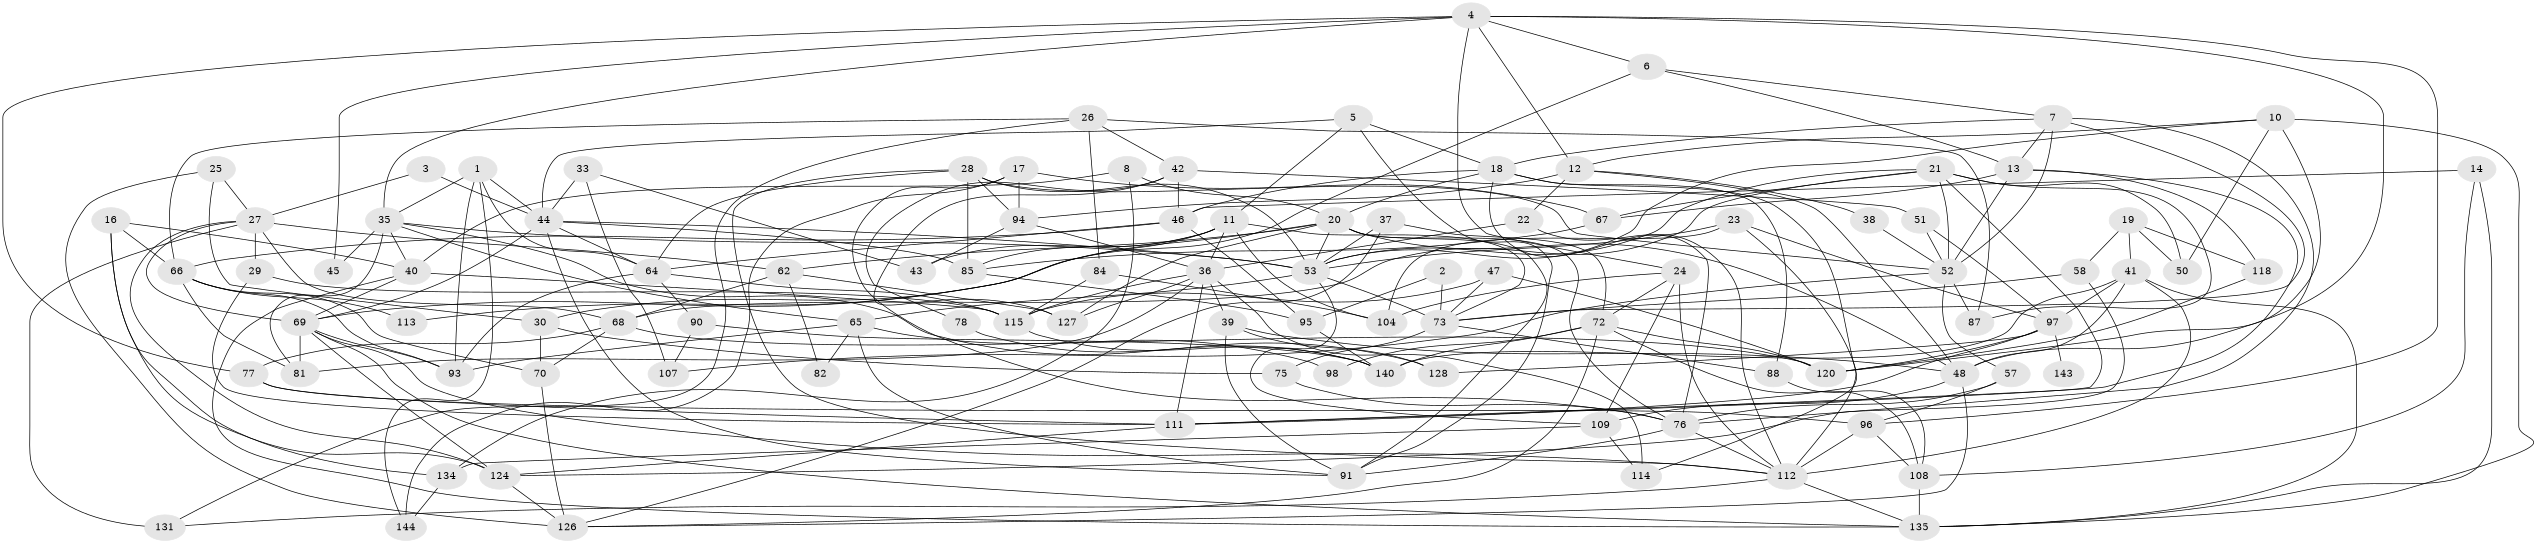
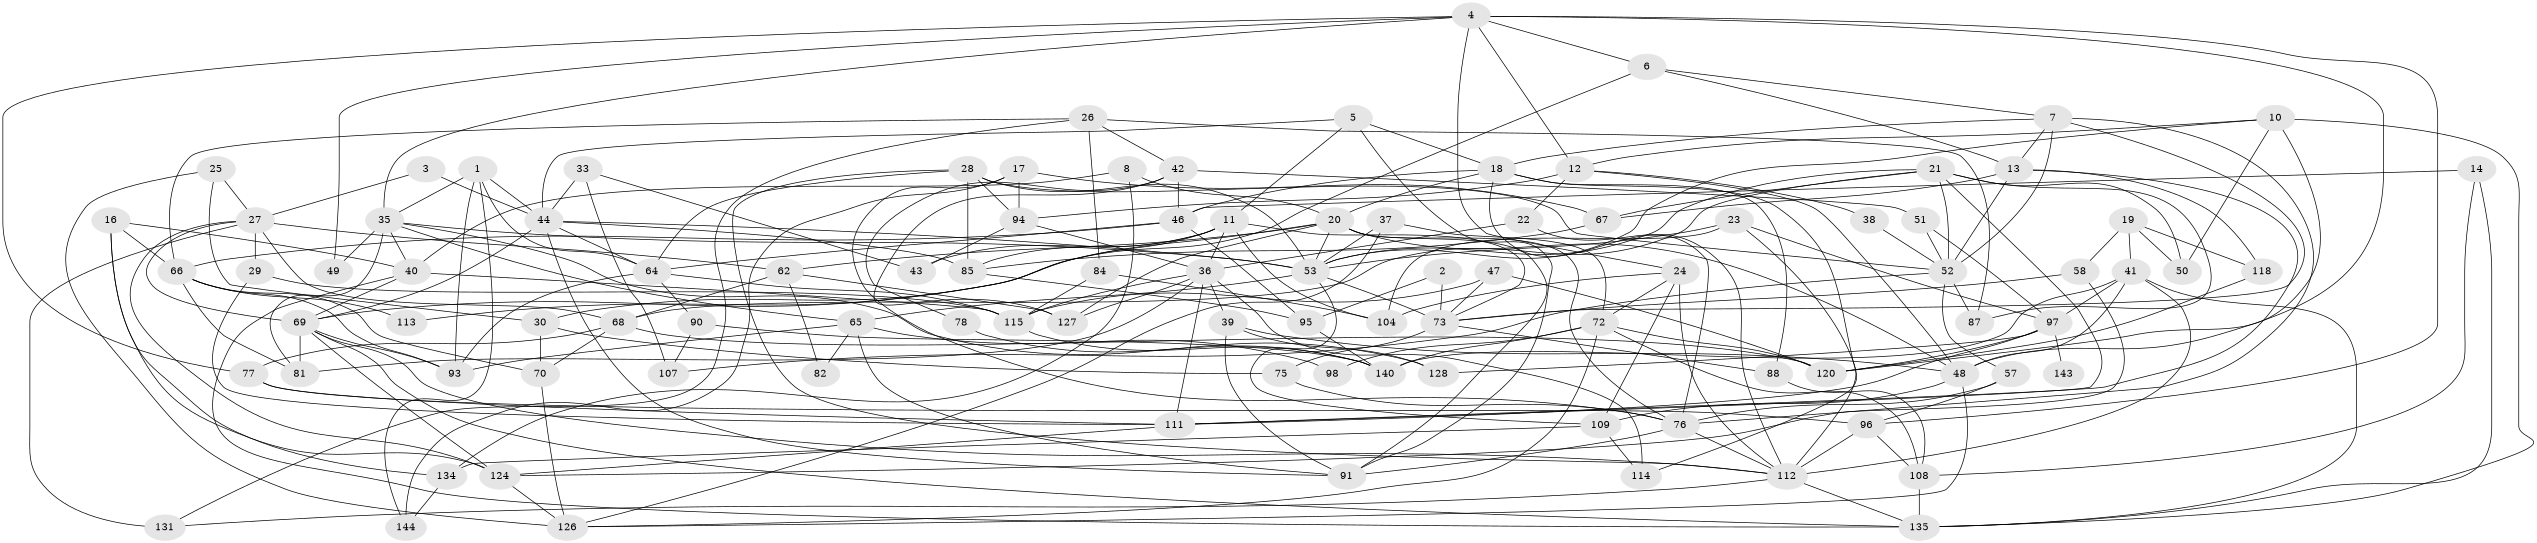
(334, 272) -> (334, 272)
